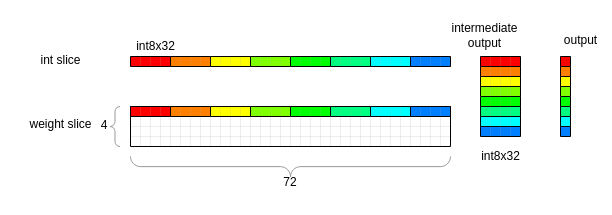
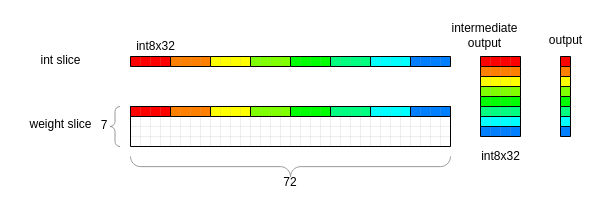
(581, 41) -> (566, 41)
(105, 126) -> (105, 126)
